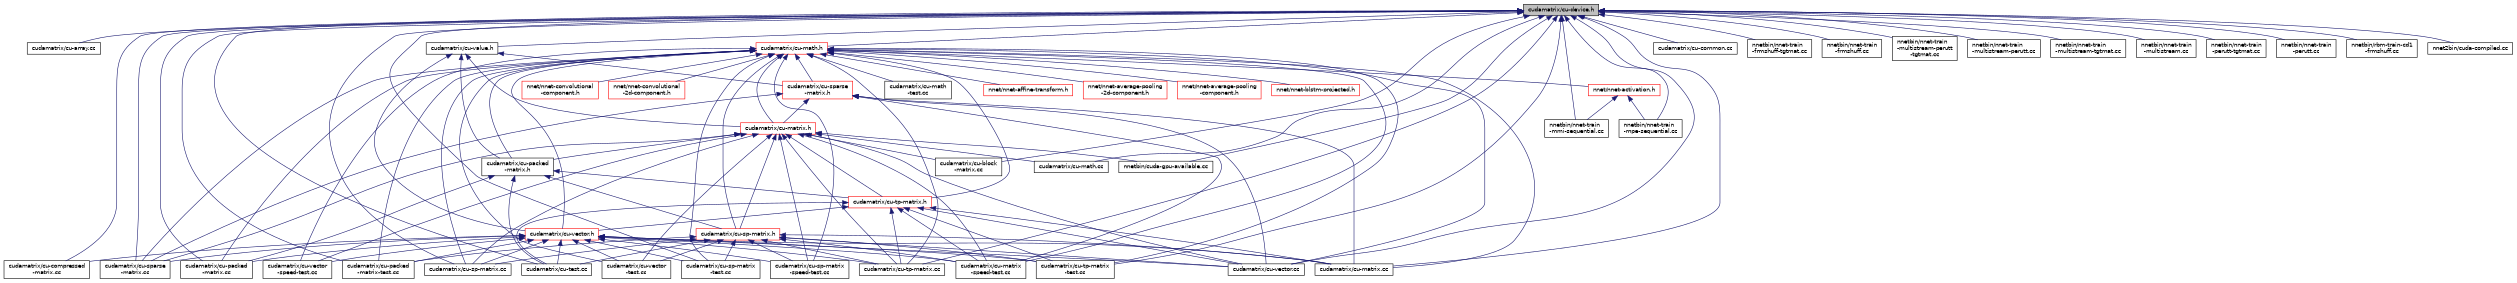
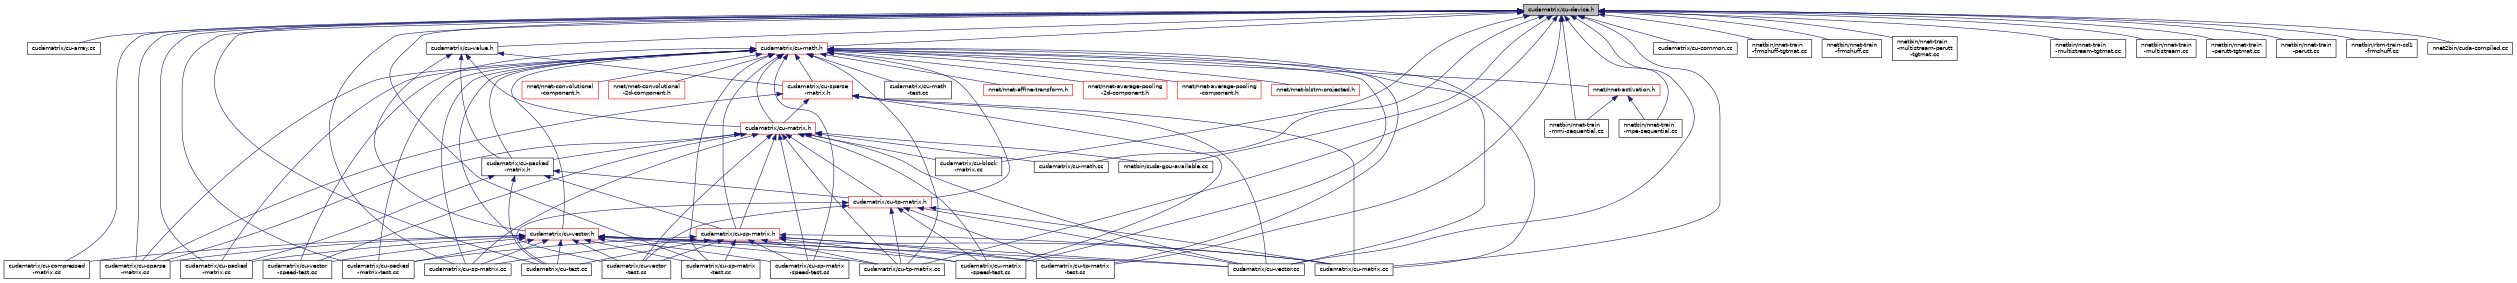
(2004, 48) -> none
(721, 219) -> (738, 218)
